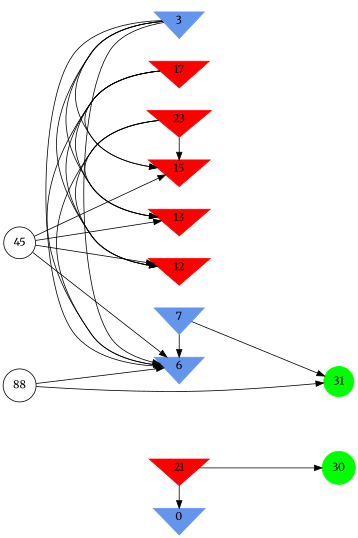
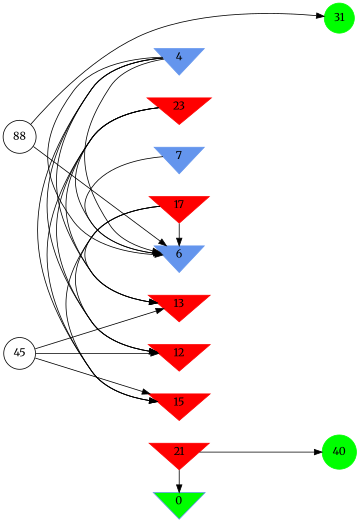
(179, 21) -> (179, 57)
(90, 297) -> none
(254, 347) -> none
(339, 468) -> (339, 452)
(179, 517) -> (179, 501)
